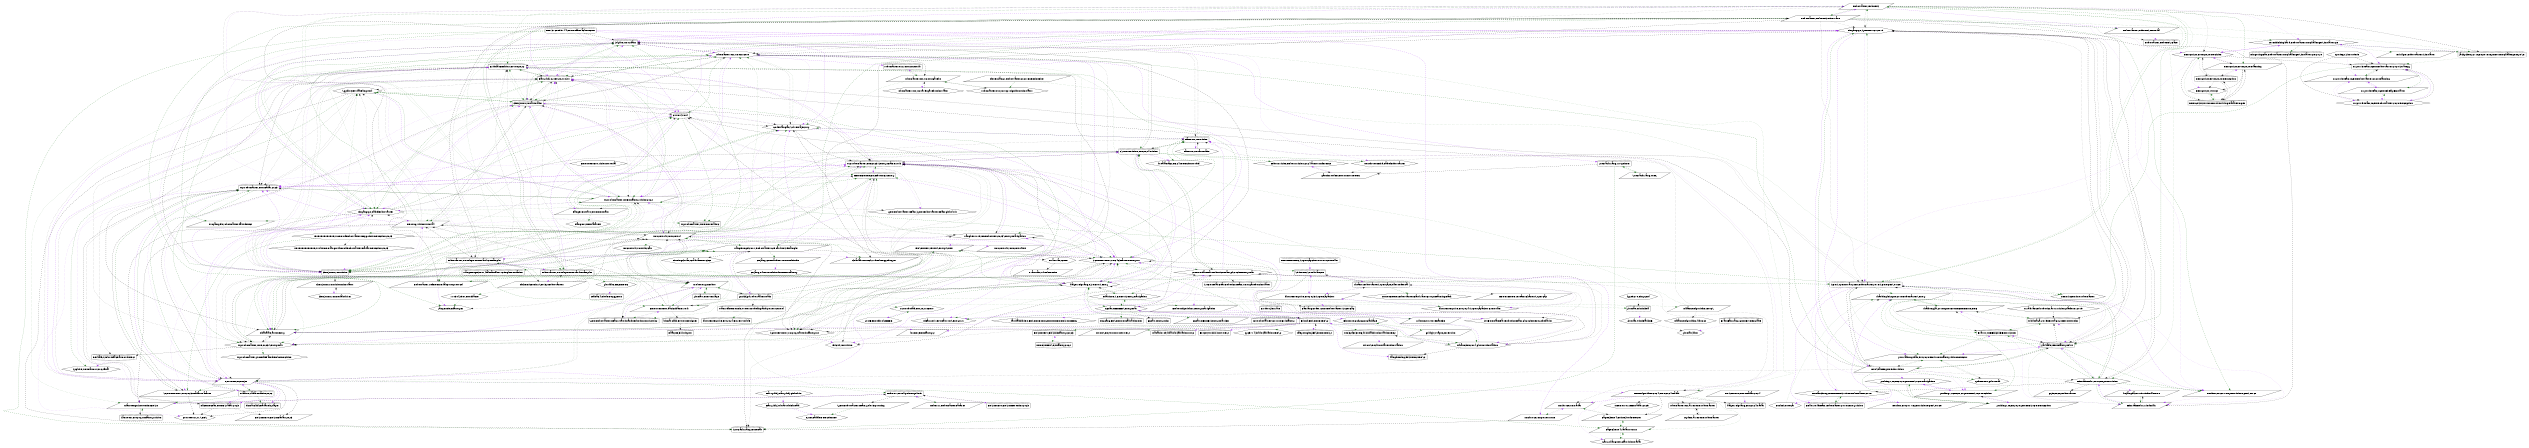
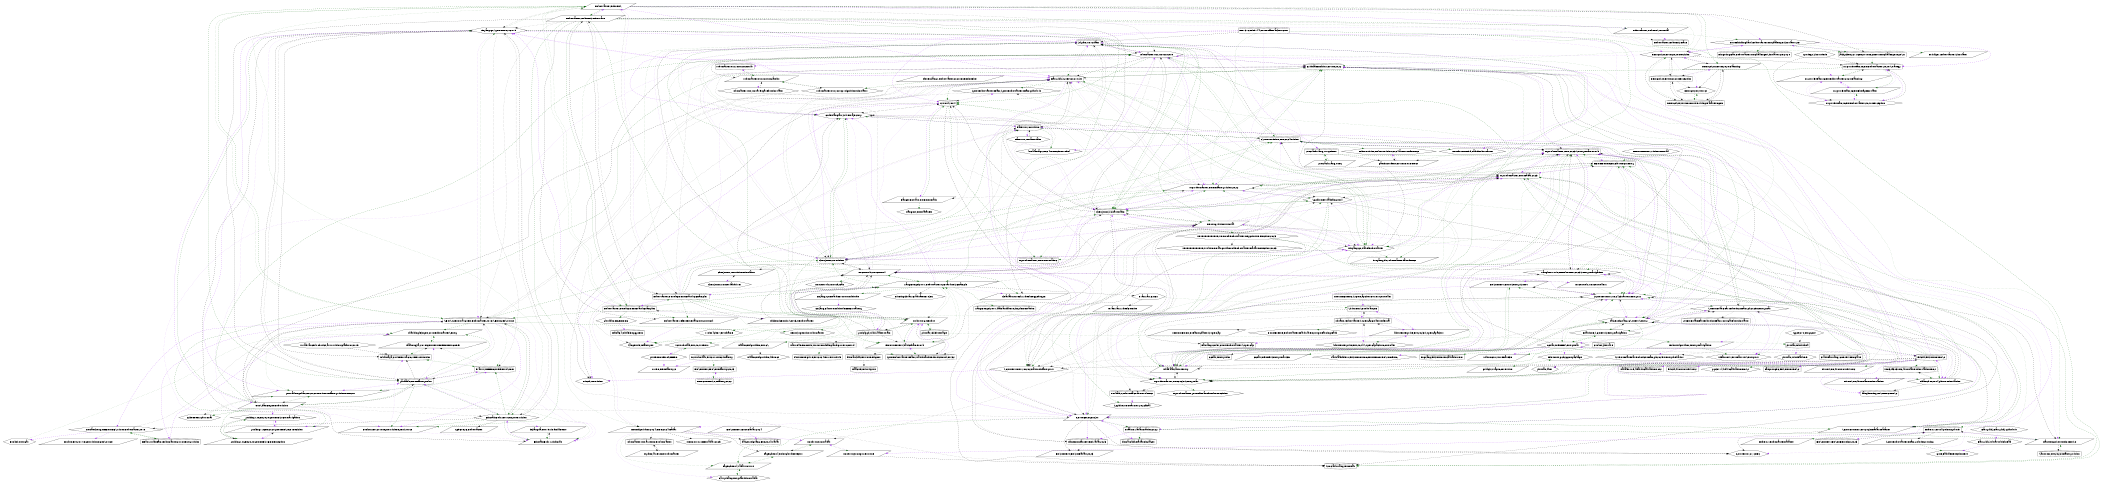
(643, 67) -> (1039, 84)
(633, 90) -> (994, 83)
(856, 102) -> (679, 74)
